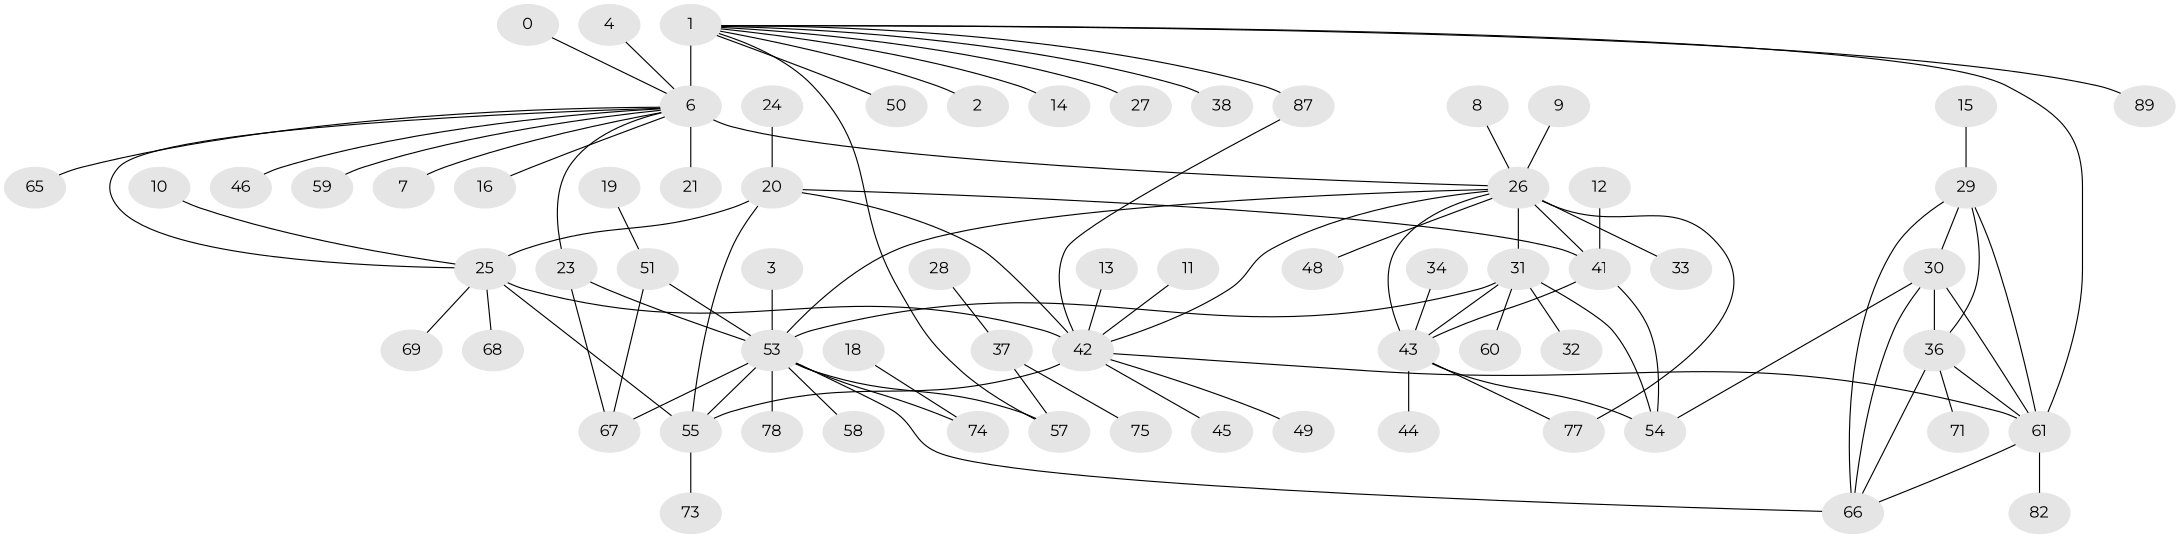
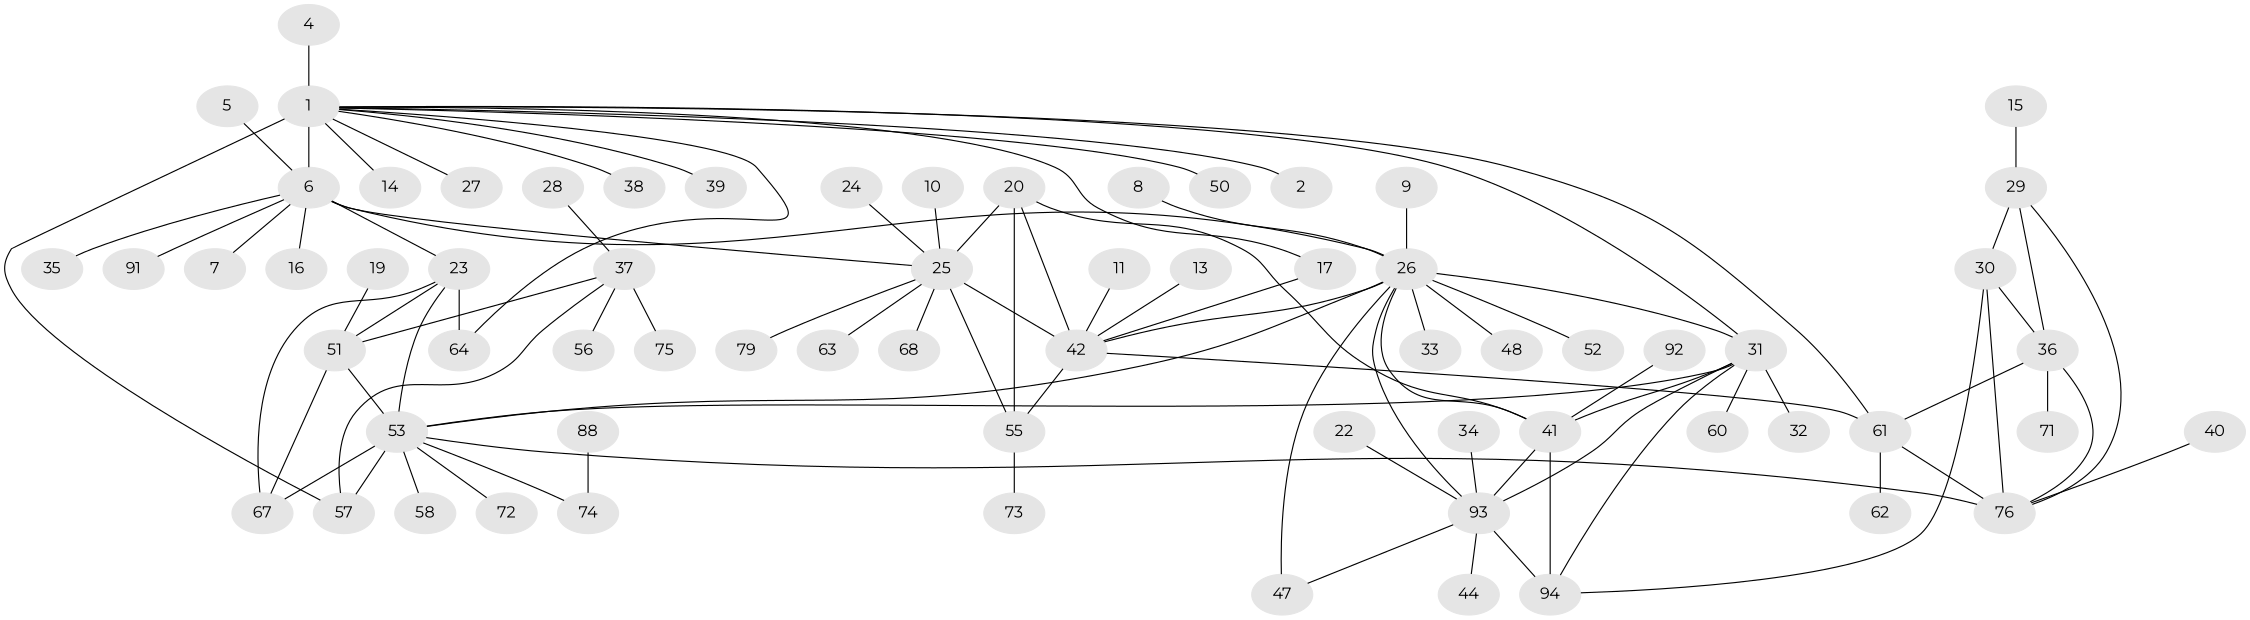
(528, 25) -> (227, 106)
(650, 65) -> (309, 66)
(1304, 106) -> (1325, 269)
(2145, 106) -> (716, 188)
(772, 147) -> (901, 232)
none -> (1387, 155)
(35, 188) -> (52, 269)
(241, 188) -> none
(322, 188) -> none
(691, 188) -> (134, 269)
(1600, 188) -> (1675, 350)
(772, 269) -> none
(2010, 308) -> none
none -> (397, 310)
none -> (479, 310)
(412, 350) -> (746, 350)
none -> (459, 350)
none -> (584, 350)
none -> (828, 350)
(854, 350) -> (588, 432)
(1409, 350) -> (1479, 513)
none -> (1593, 350)
(1988, 350) -> none
(732, 391) -> none
none -> (1638, 397)
(772, 432) -> (507, 513)
(1222, 432) -> none
(1304, 432) -> none
none -> (1344, 432)
(1574, 432) -> (1282, 595)
(1655, 432) -> (1550, 595)
none -> (2215, 432)
(1853, 513) -> (2005, 513)
(2040, 513) -> (1880, 513)
